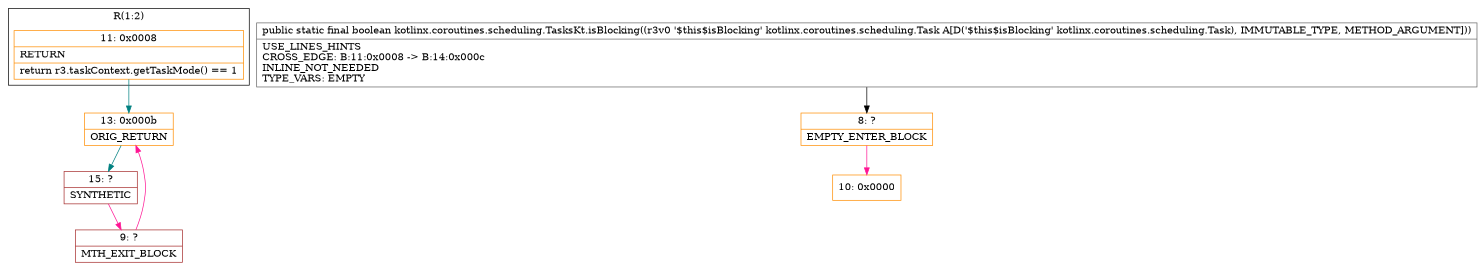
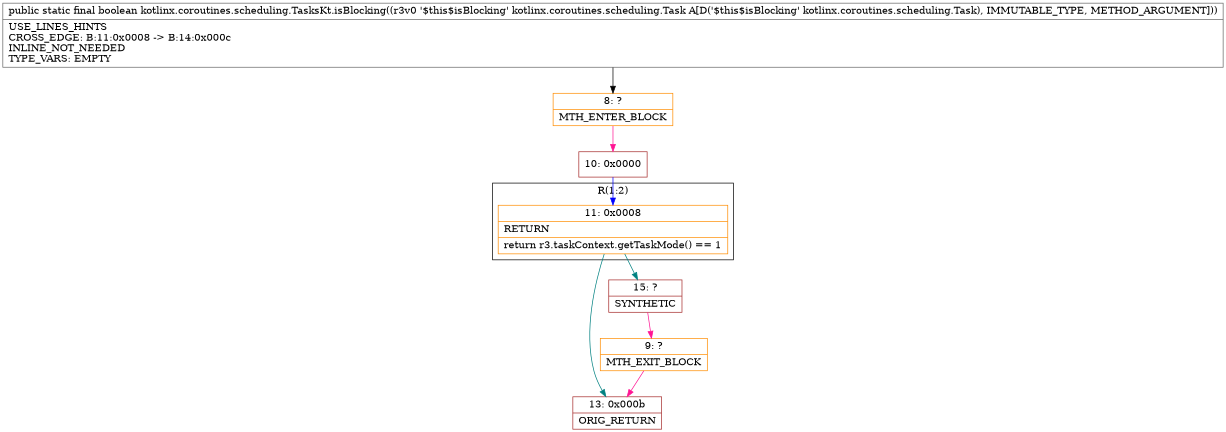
(129, 129) -> (617, 413)
(867, 137) -> (613, 117)
(116, 155) -> (630, 264)
none -> (613, 188)
(867, 188) -> (613, 164)
(129, 246) -> (654, 355)
